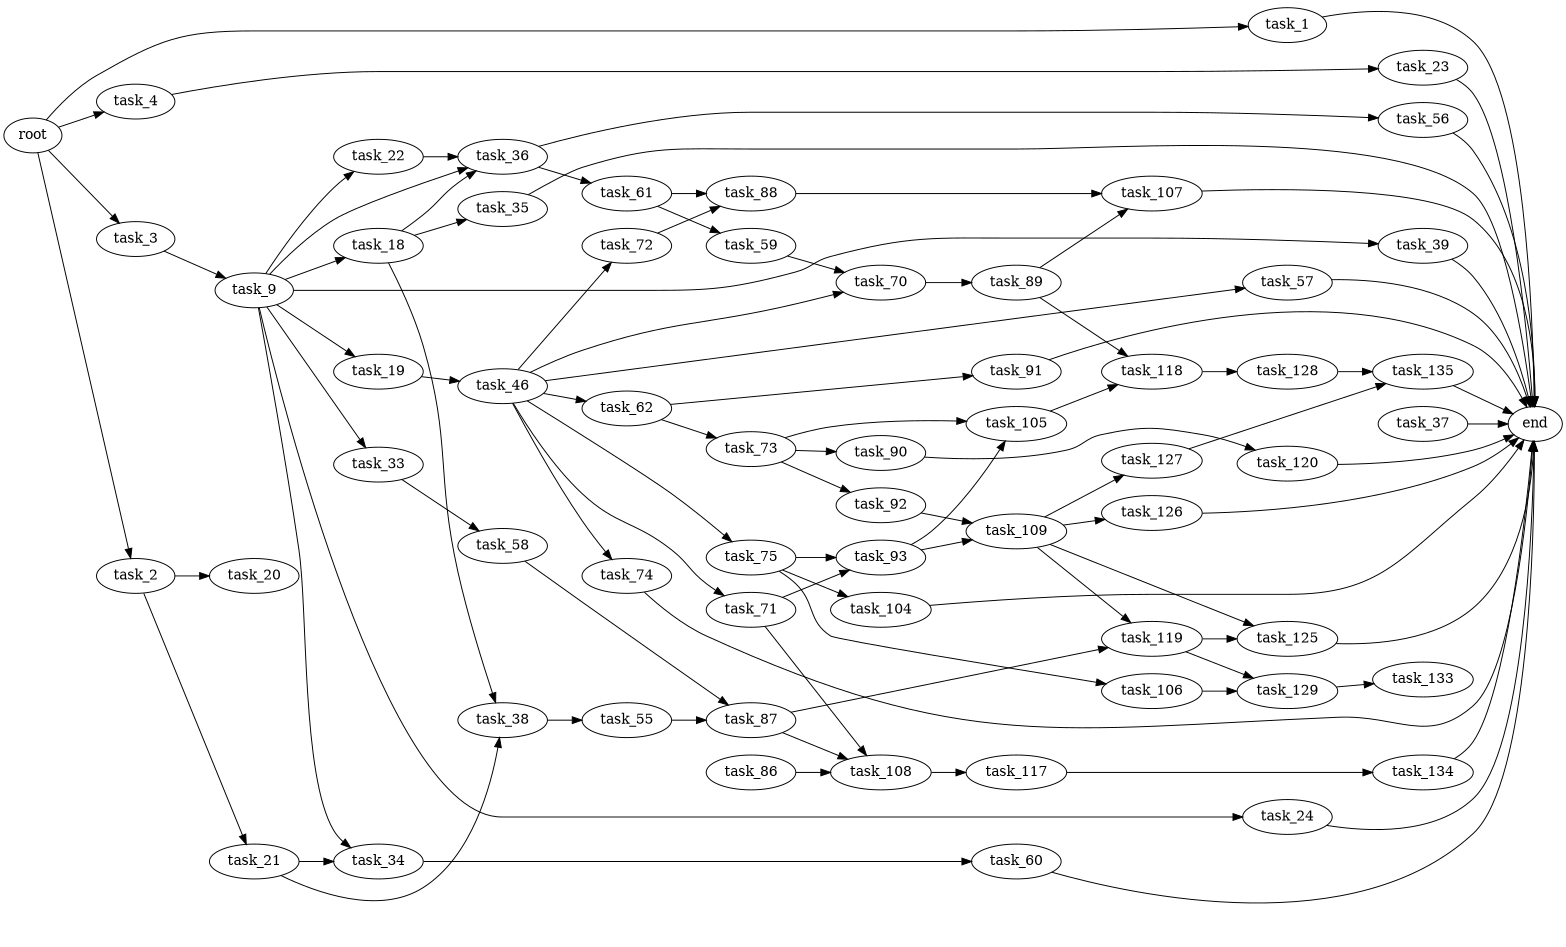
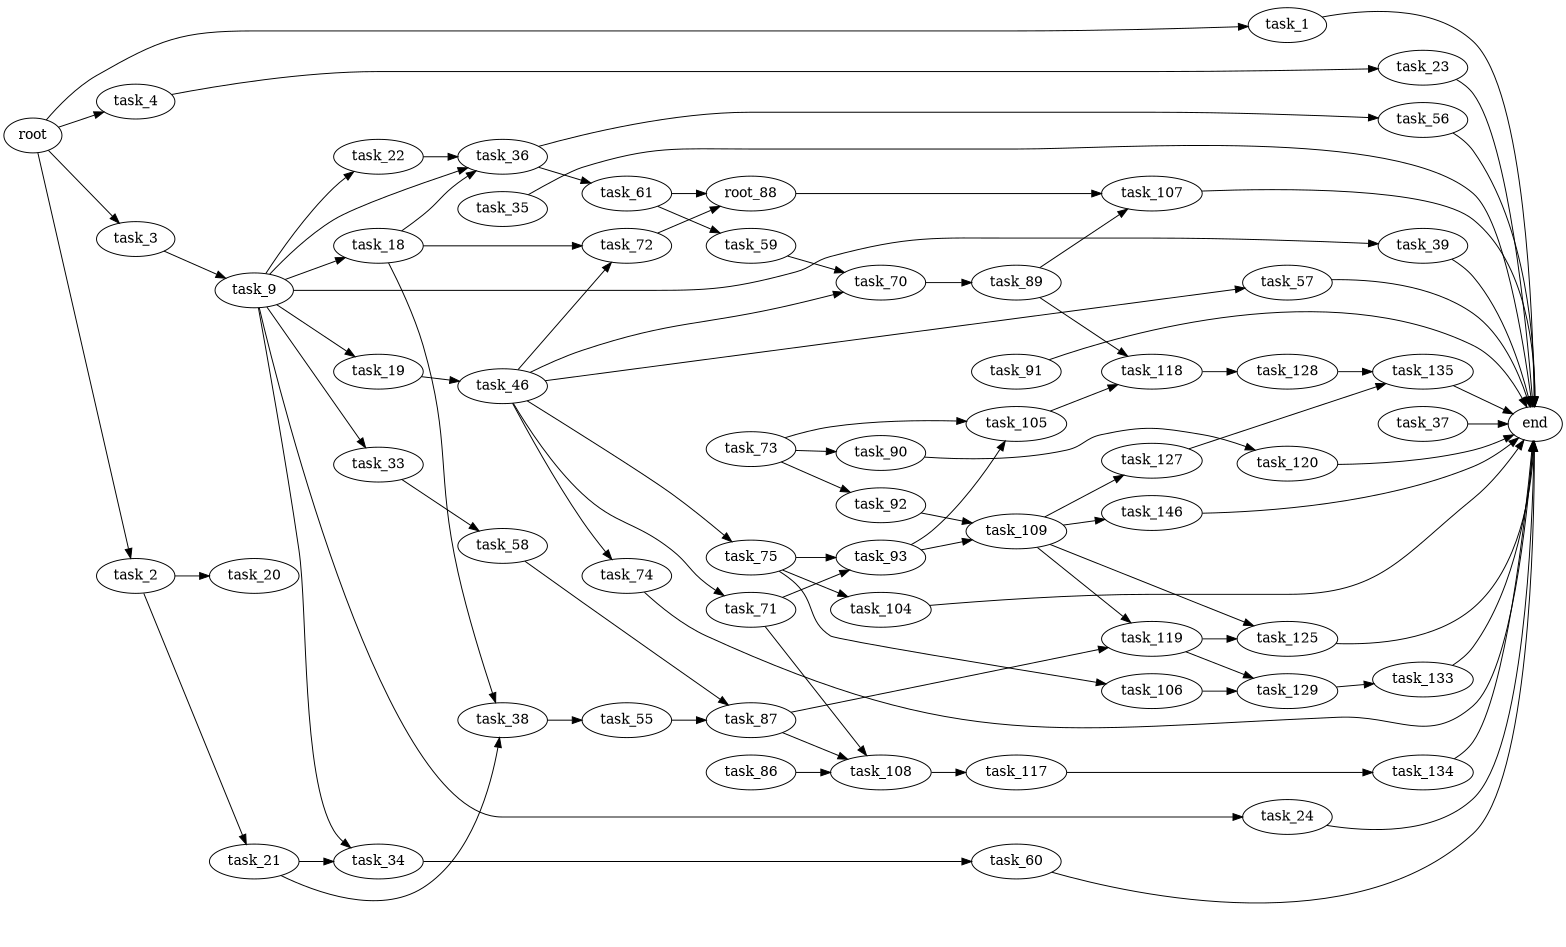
(751, 194) -> (751, 194)
(436, 229) -> (498, 246)
(627, 408) -> none
(1152, 513) -> (1152, 513)
none -> (1511, 566)
